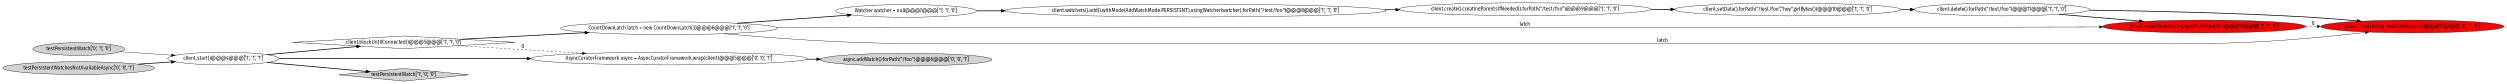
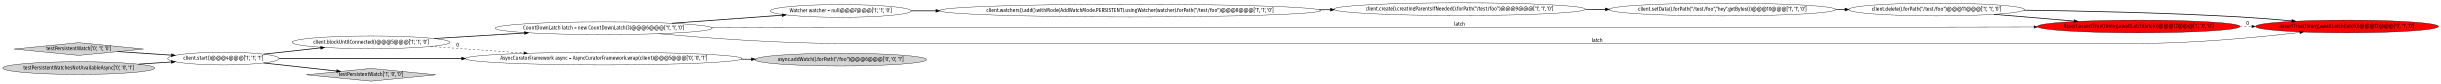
(404, 42) -> (371, 42)
(79, 49) -> (79, 49)
(146, 53) -> (145, 53)
